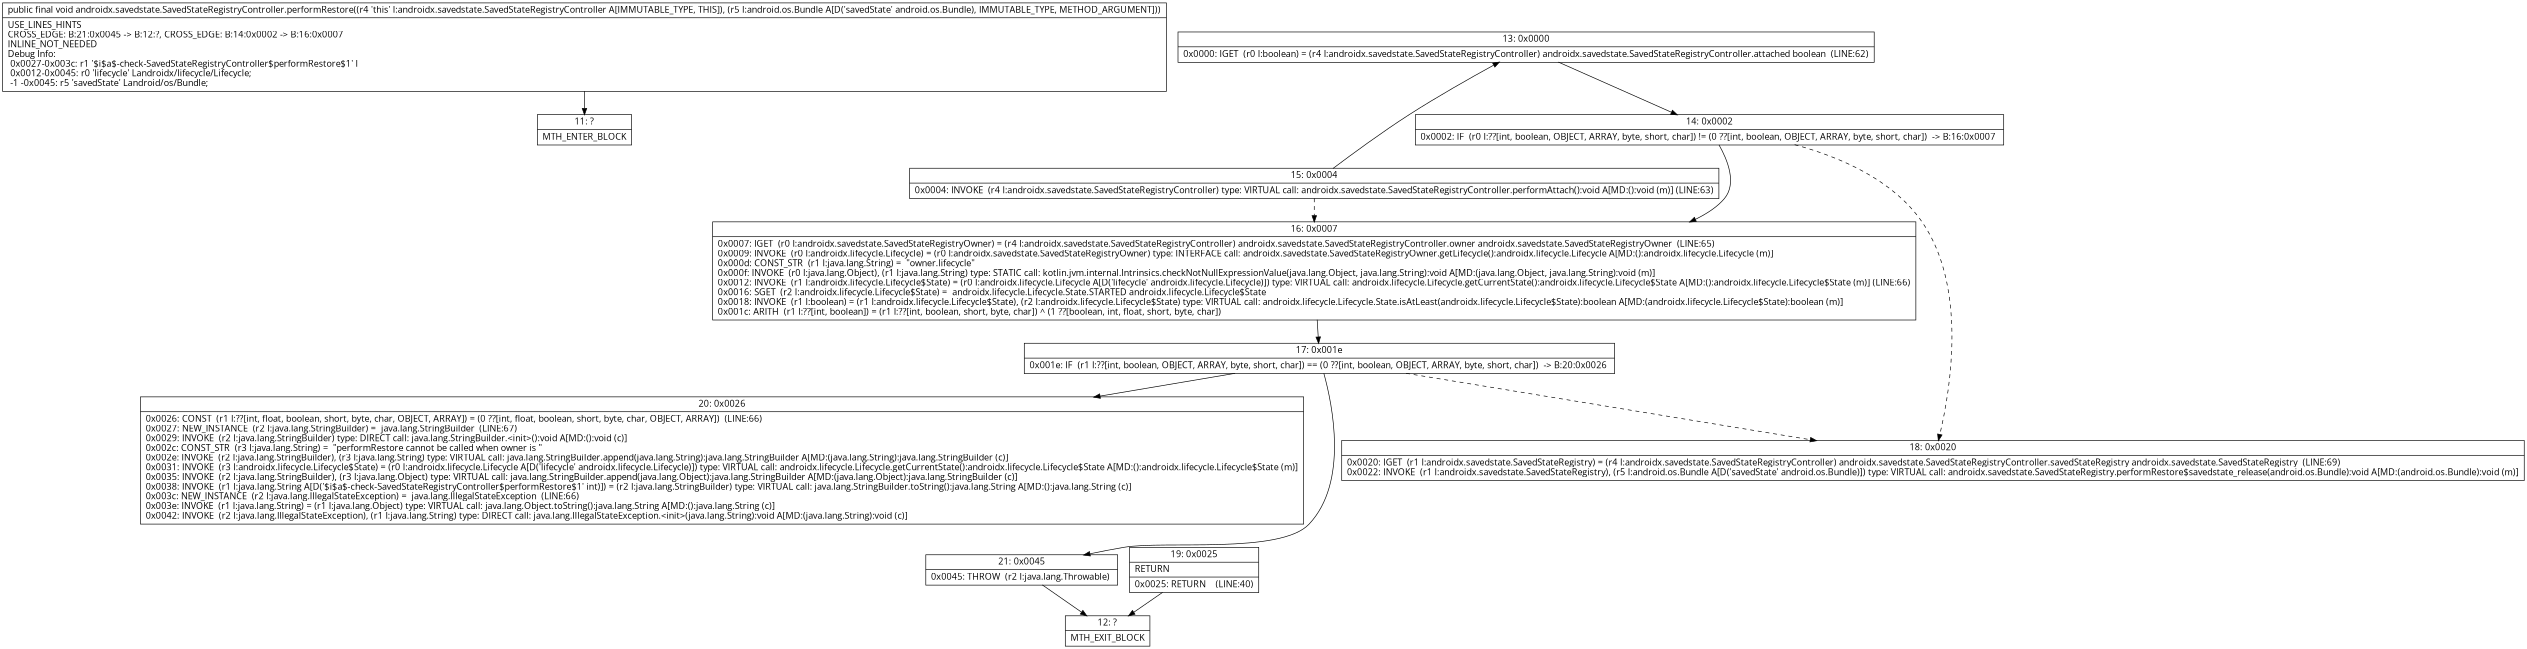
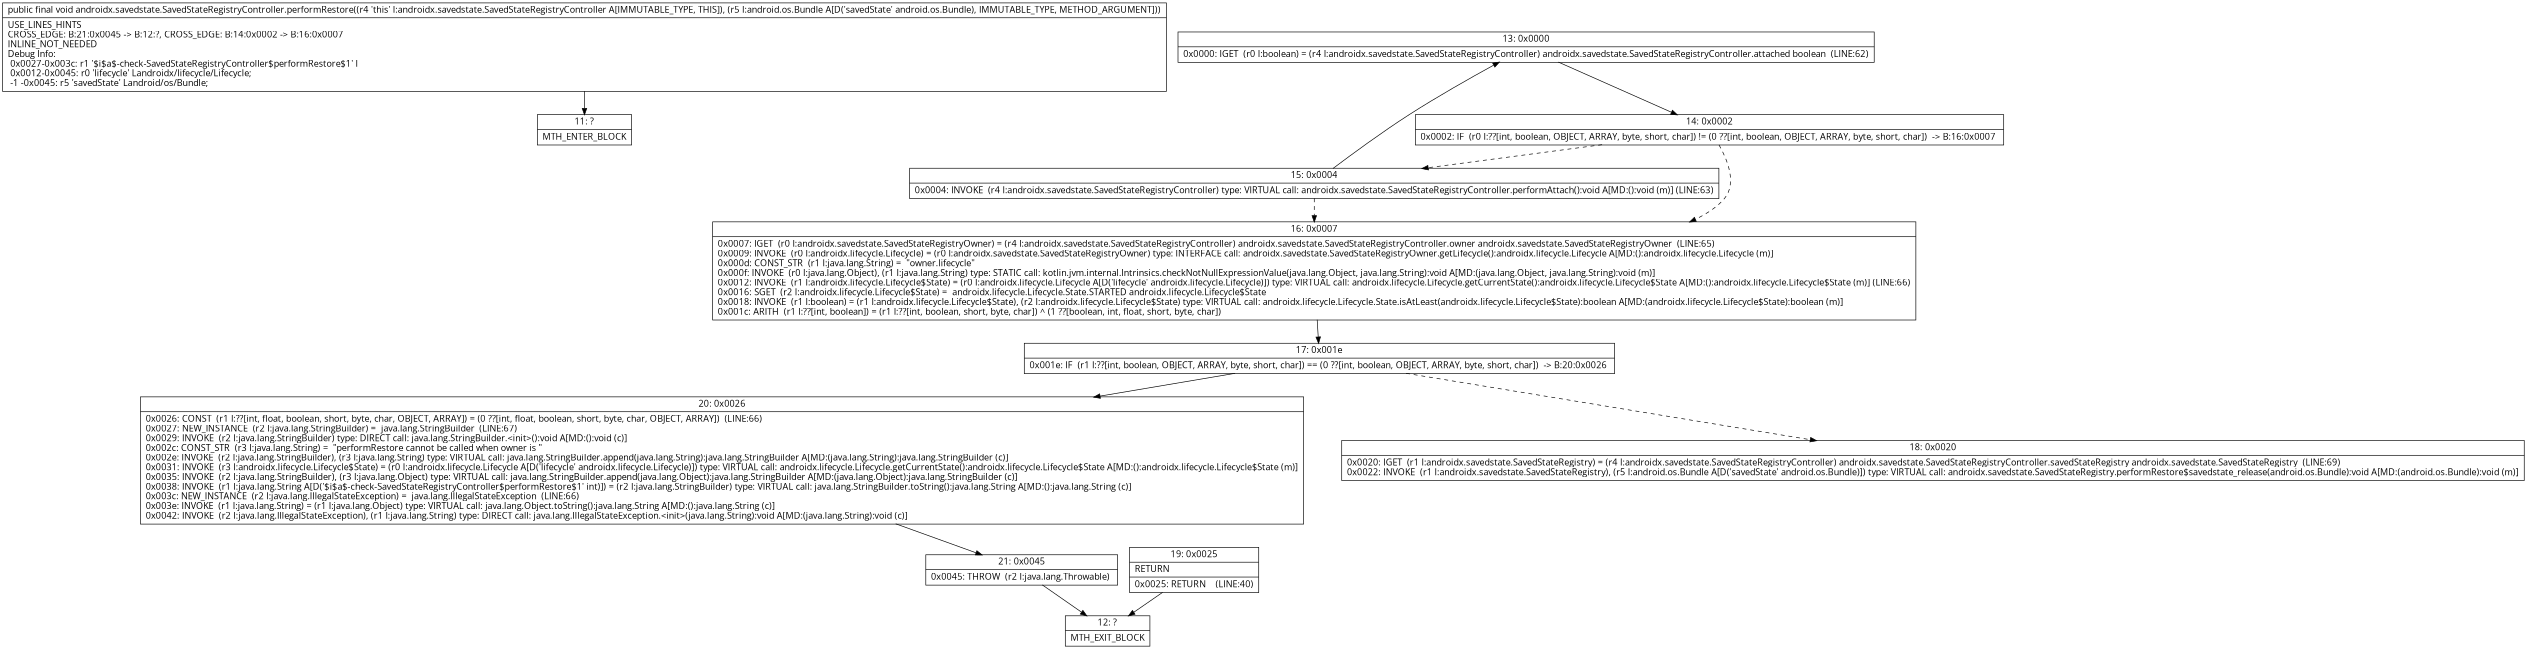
(1729, 189) -> (1729, 189)
(1937, 252) -> (1515, 156)
(1280, 538) -> (936, 538)
